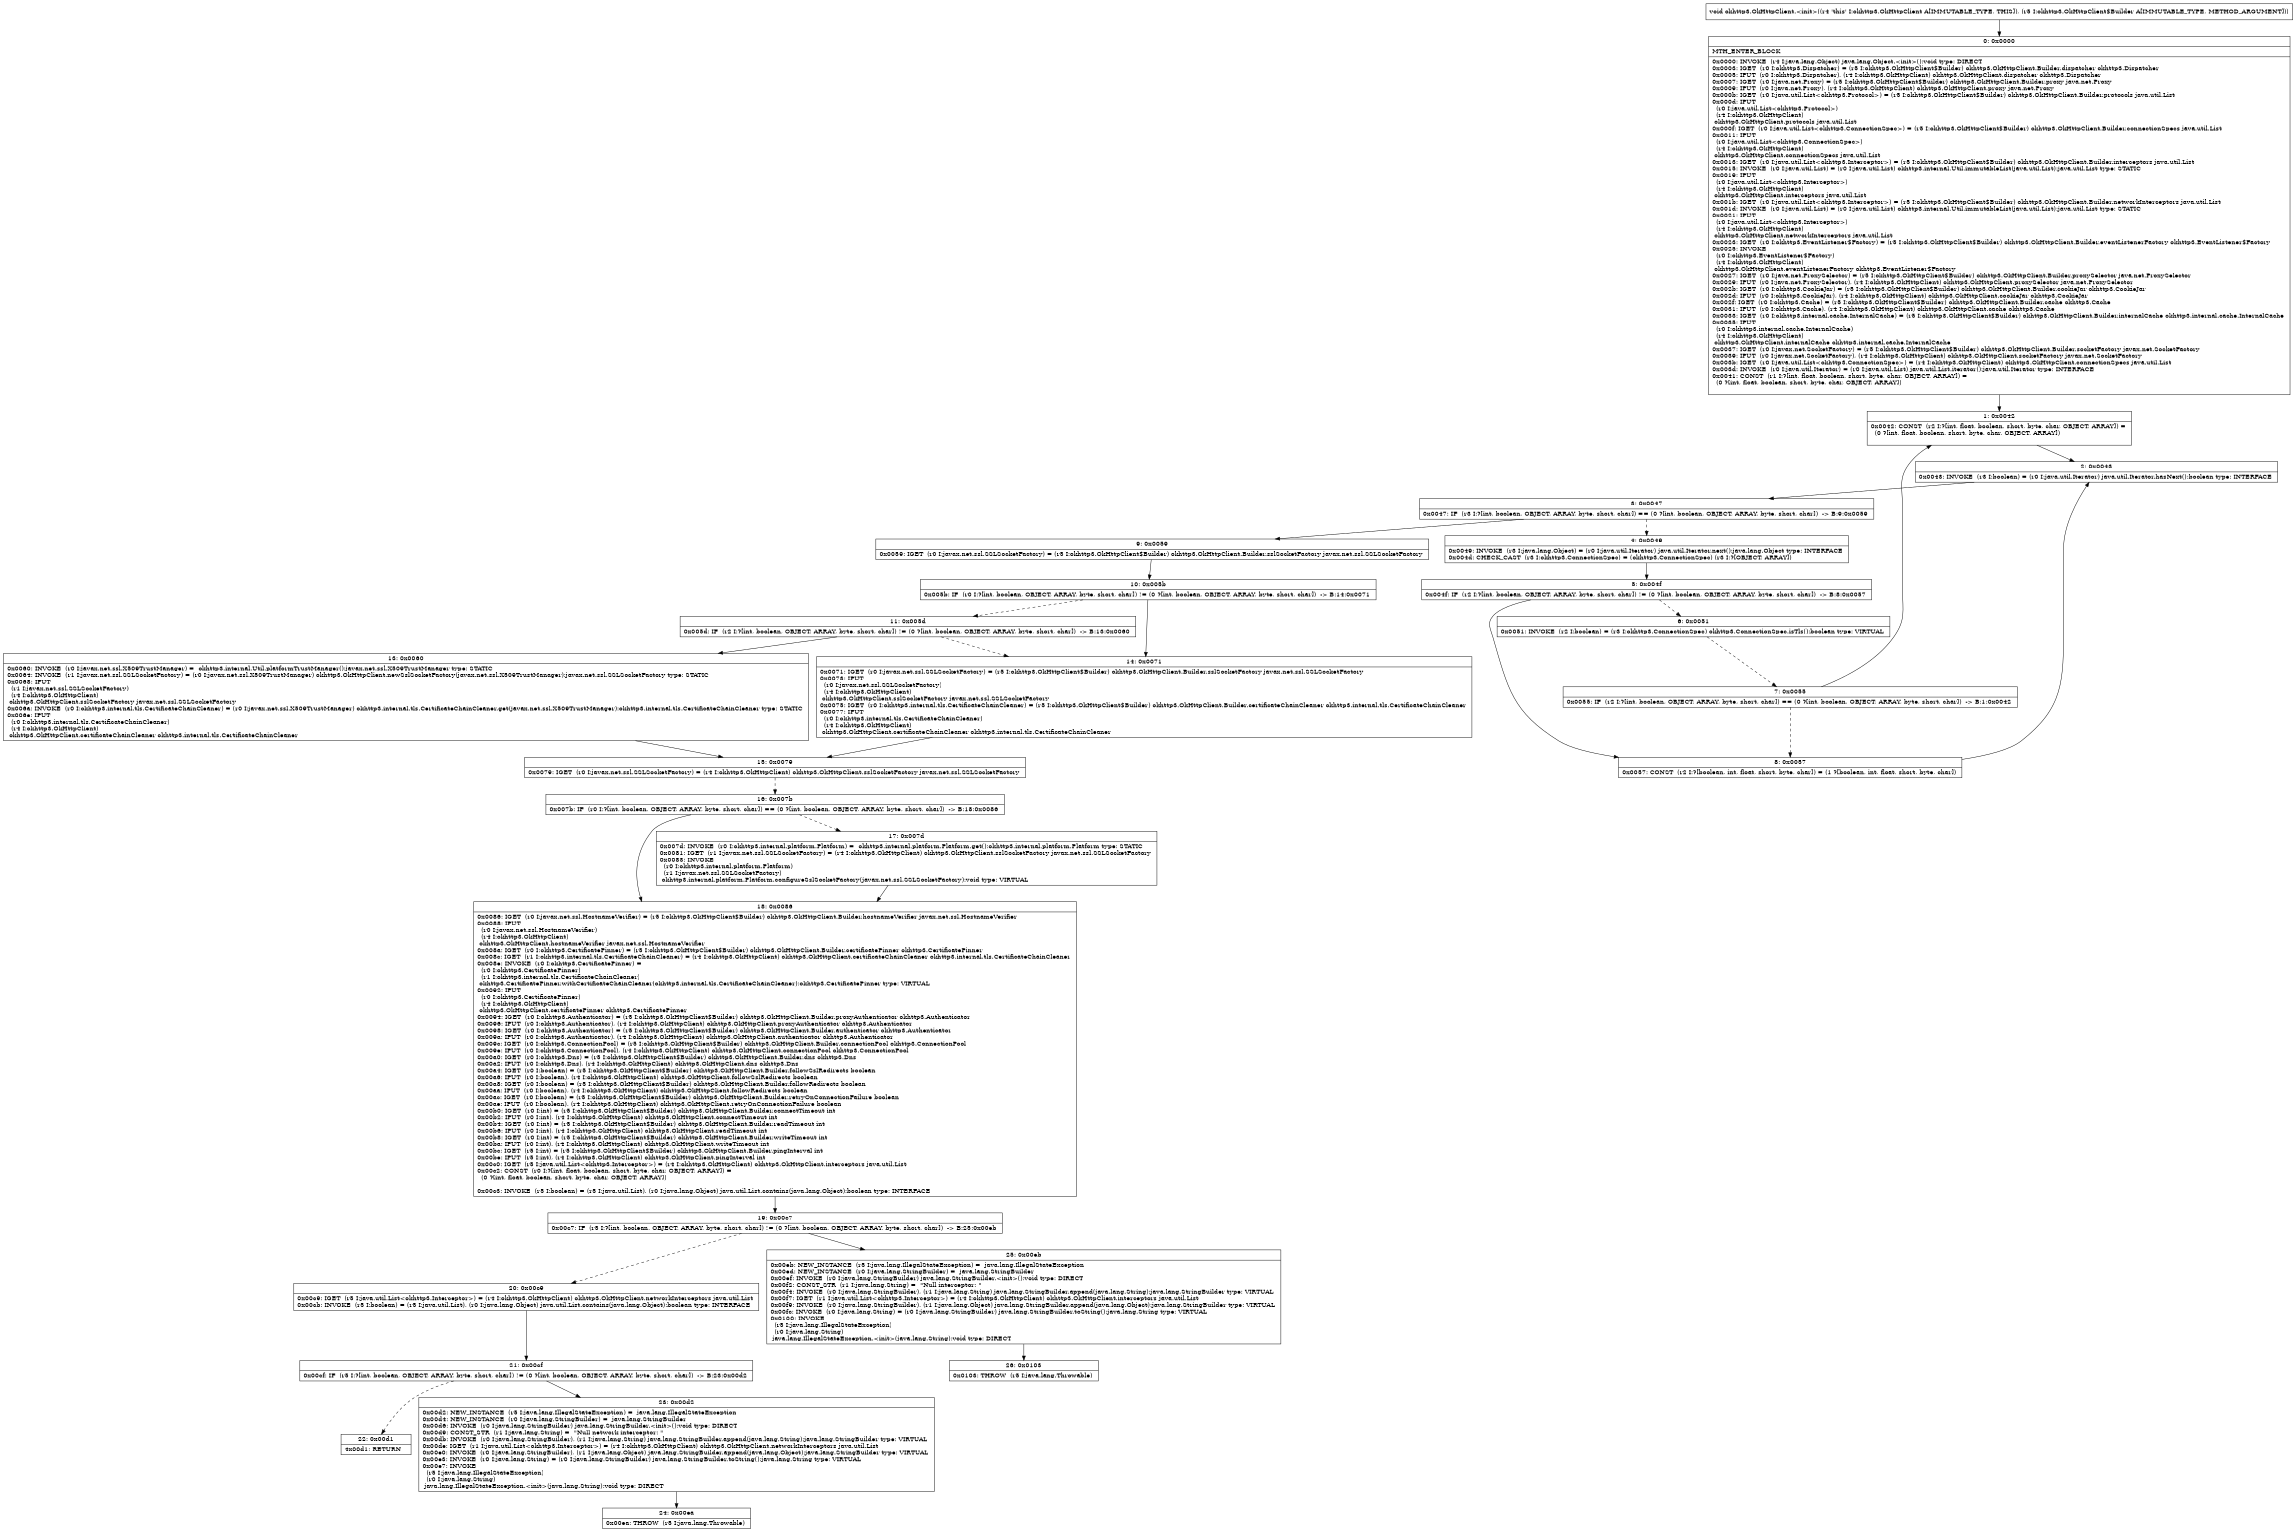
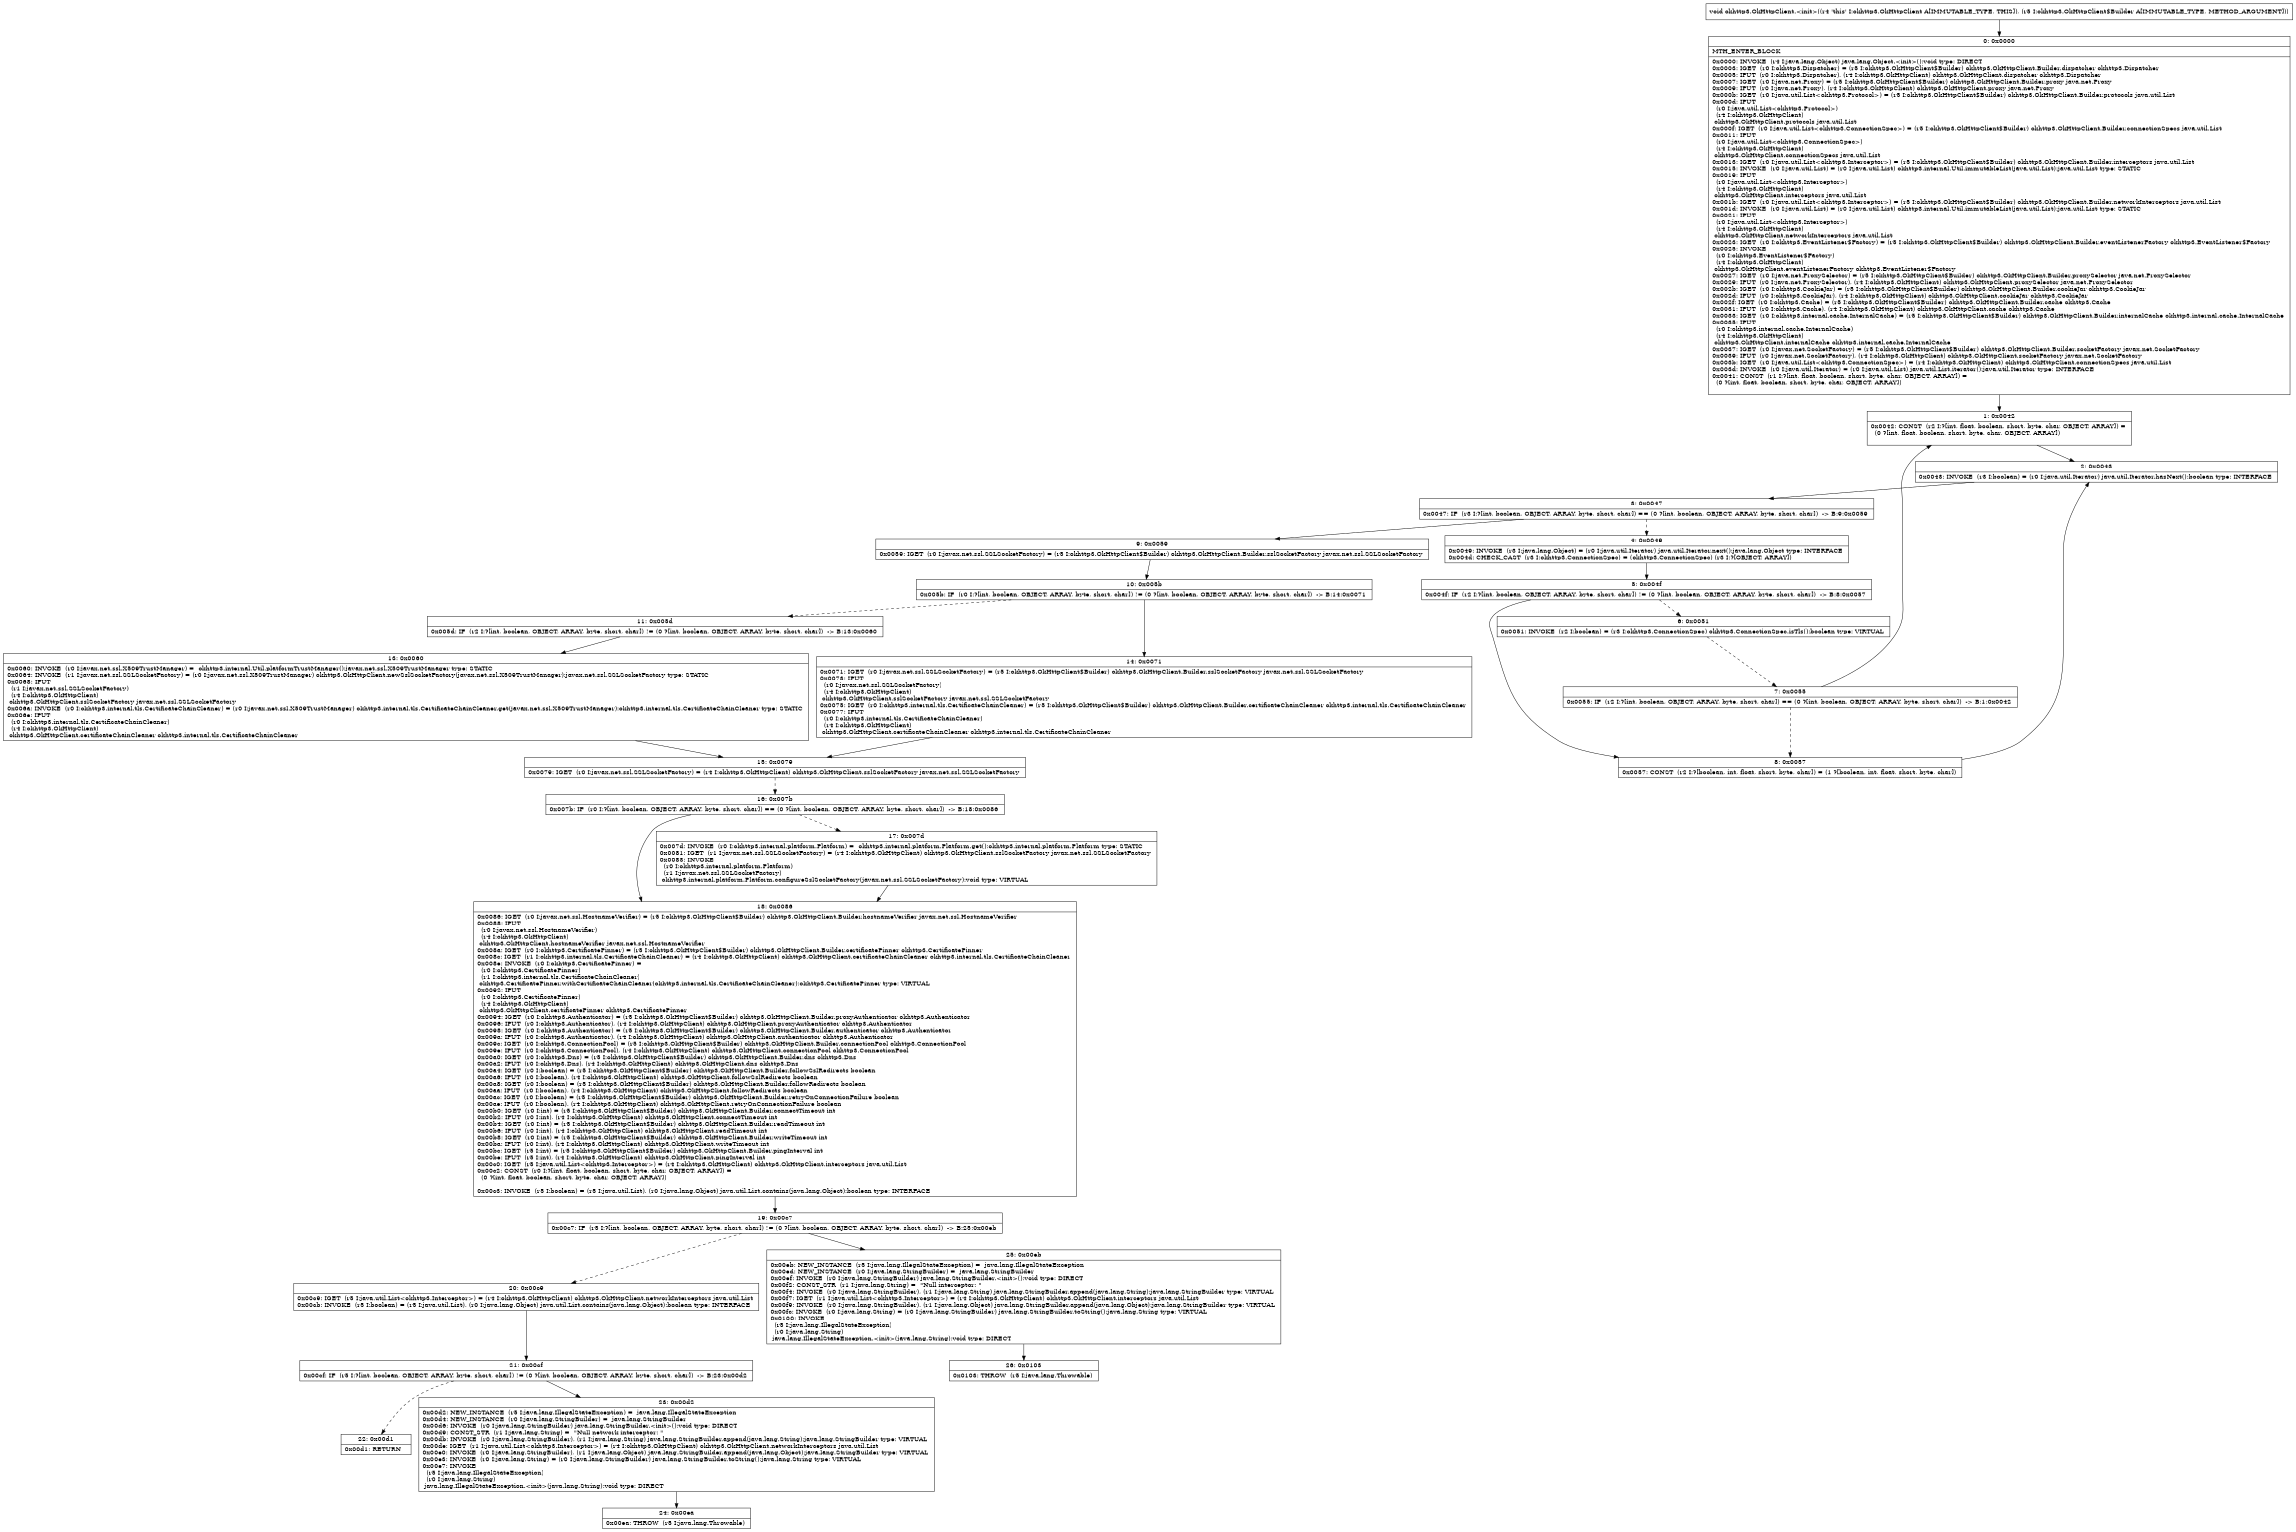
(973, 646) -> none
(376, 1449) -> (376, 1449)
